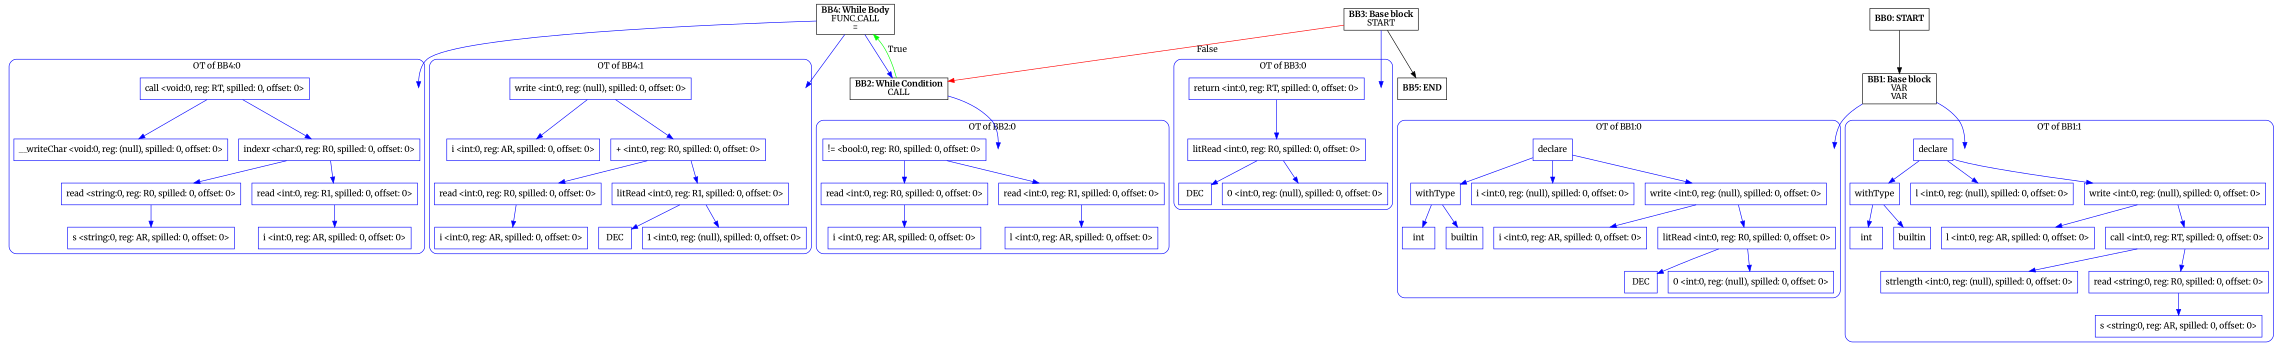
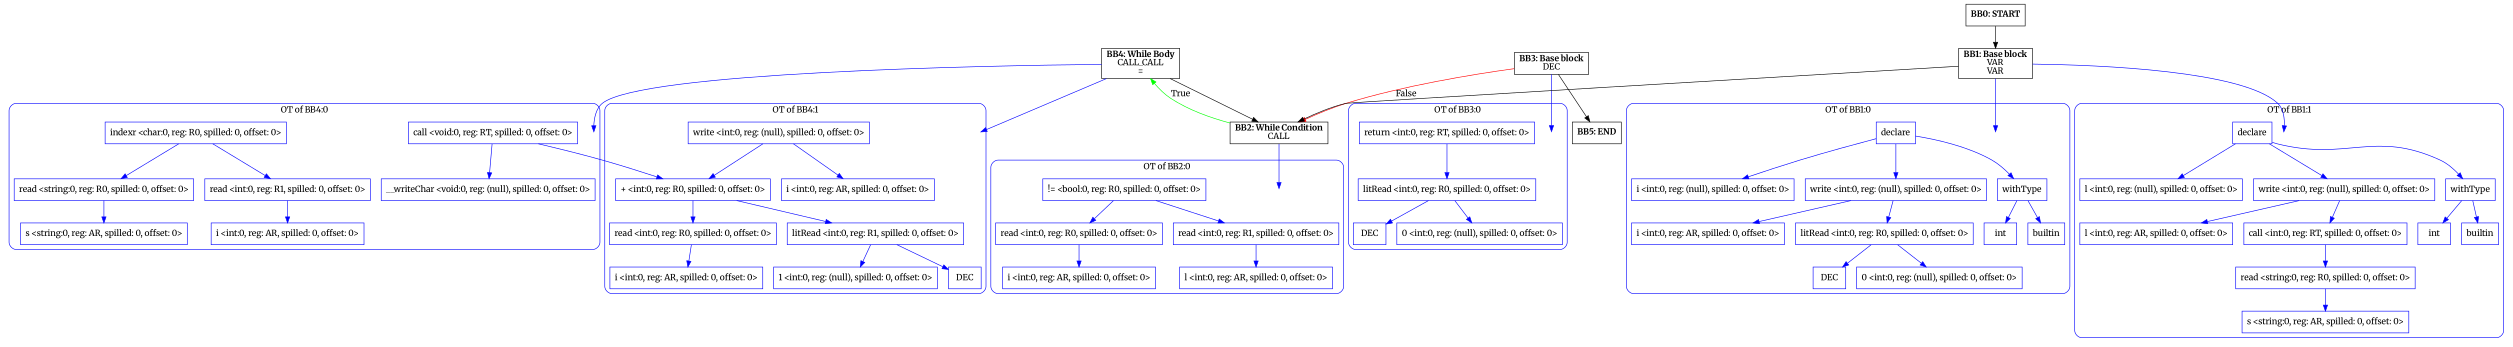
(856, 19) -> (1141, 63)
(1381, 23) -> (1552, 67)
(877, 54) -> (1211, 99)
none -> (1630, 86)
(274, 118) -> (595, 158)
(1979, 282) -> none
